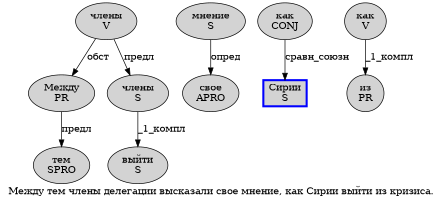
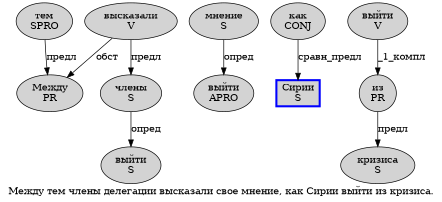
(106, 21) -> (131, 21)
(365, 21) -> (378, 21)
(317, 57) -> (330, 57)
(211, 93) -> (224, 93)
(62, 126) -> (46, 54)
(162, 129) -> (146, 129)
none -> (378, 165)
